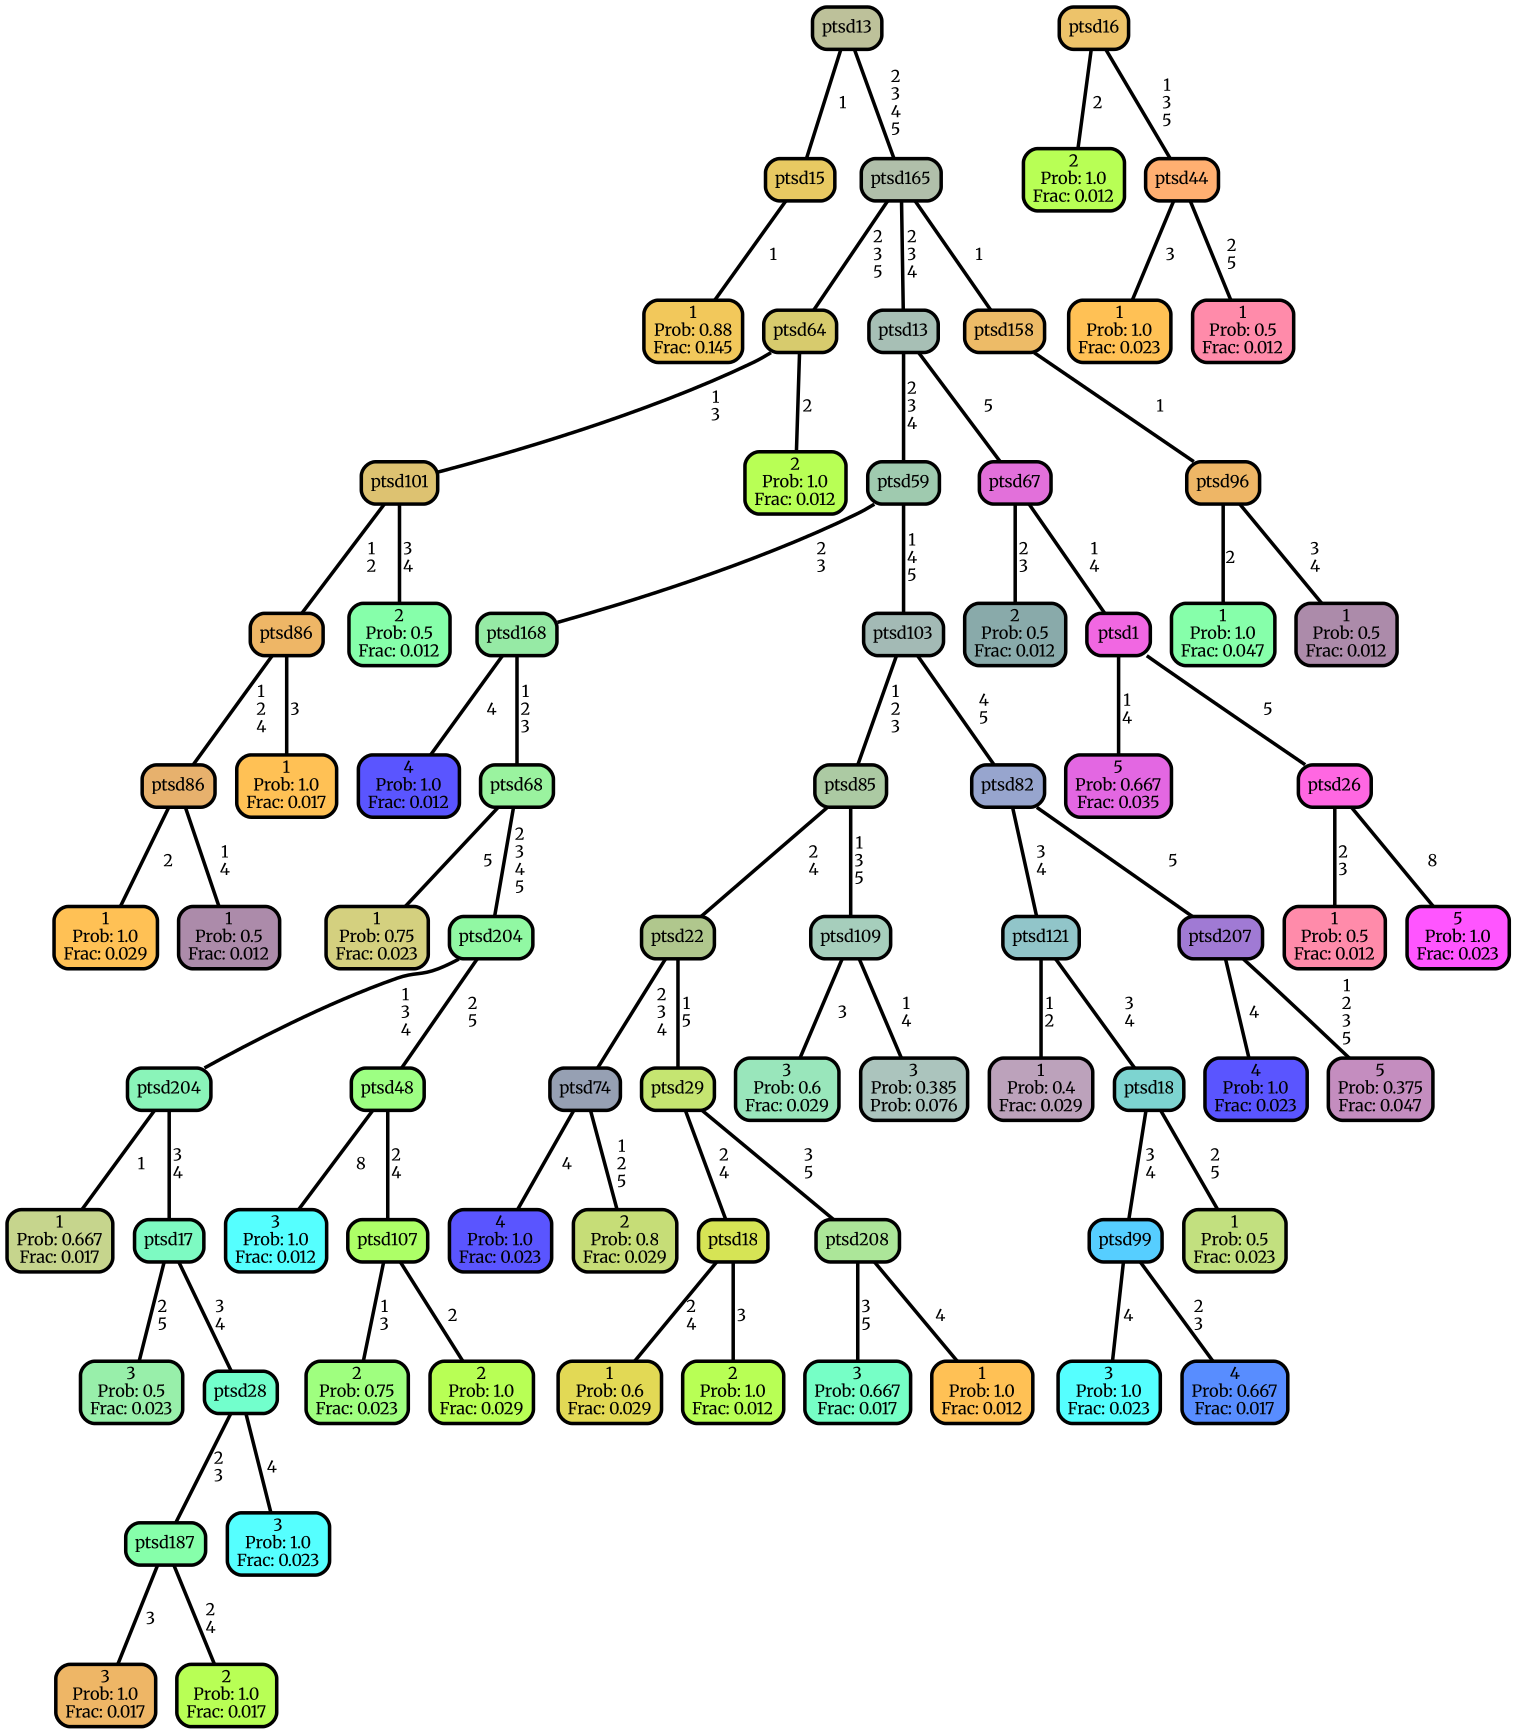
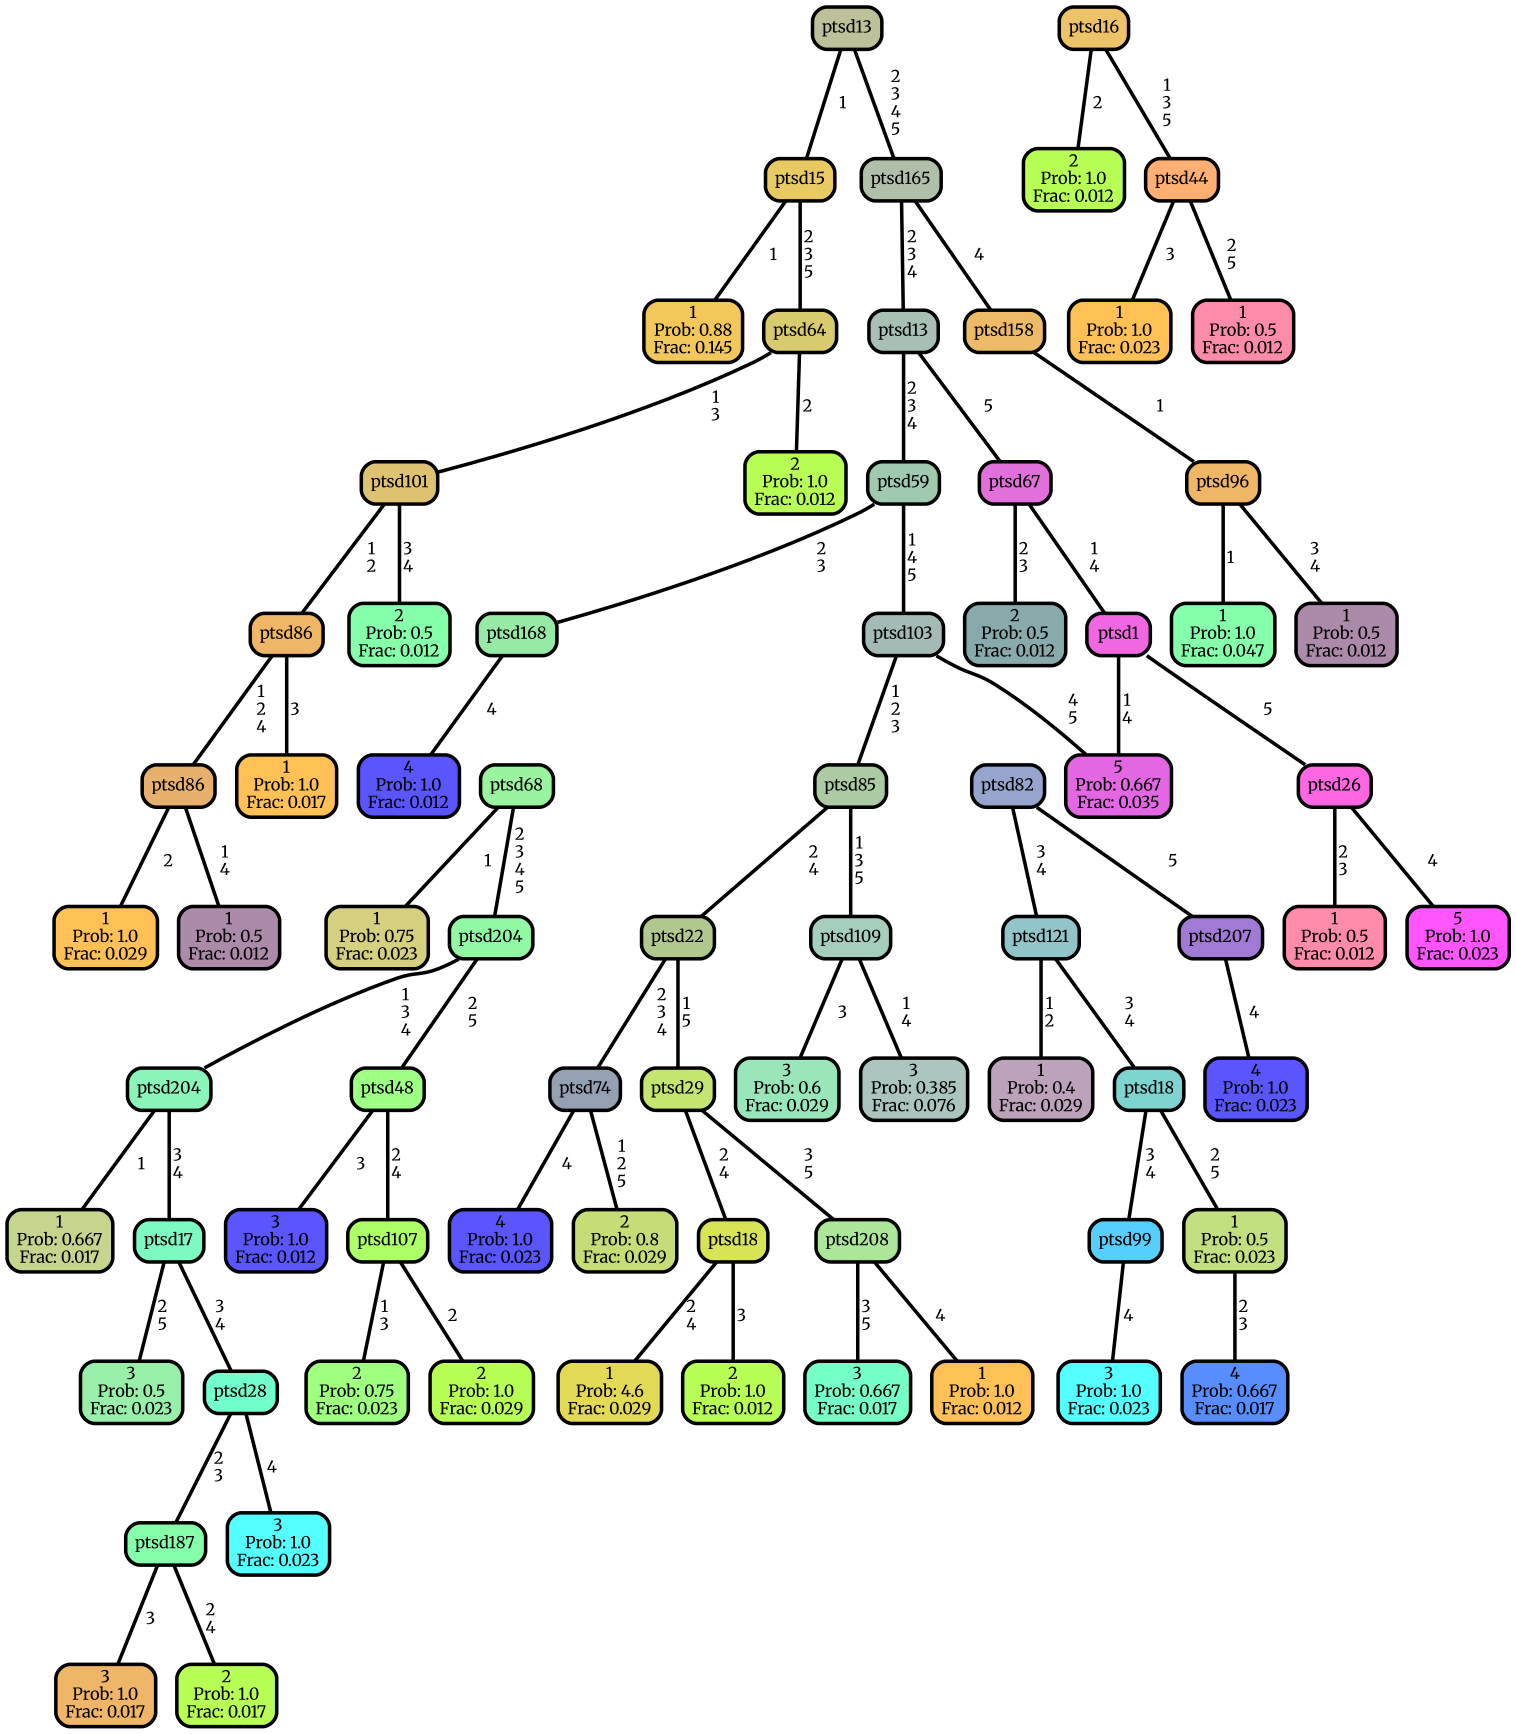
(851, 255) -> (800, 255)
(978, 256) -> (978, 256)
(1229, 559) -> (1229, 559)
(517, 710) -> none
(956, 710) -> (1016, 698)
(486, 862) -> (486, 862)
(1431, 862) -> (1431, 862)
(914, 1089) -> (914, 1089)
(1381, 1089) -> none
(360, 1165) -> (360, 1165)
(276, 1241) -> (276, 1241)
(1177, 1312) -> (1235, 1317)
(610, 1392) -> (610, 1392)
